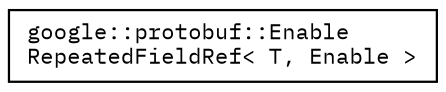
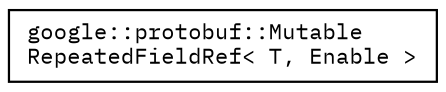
(223, 46) -> (223, 46)
